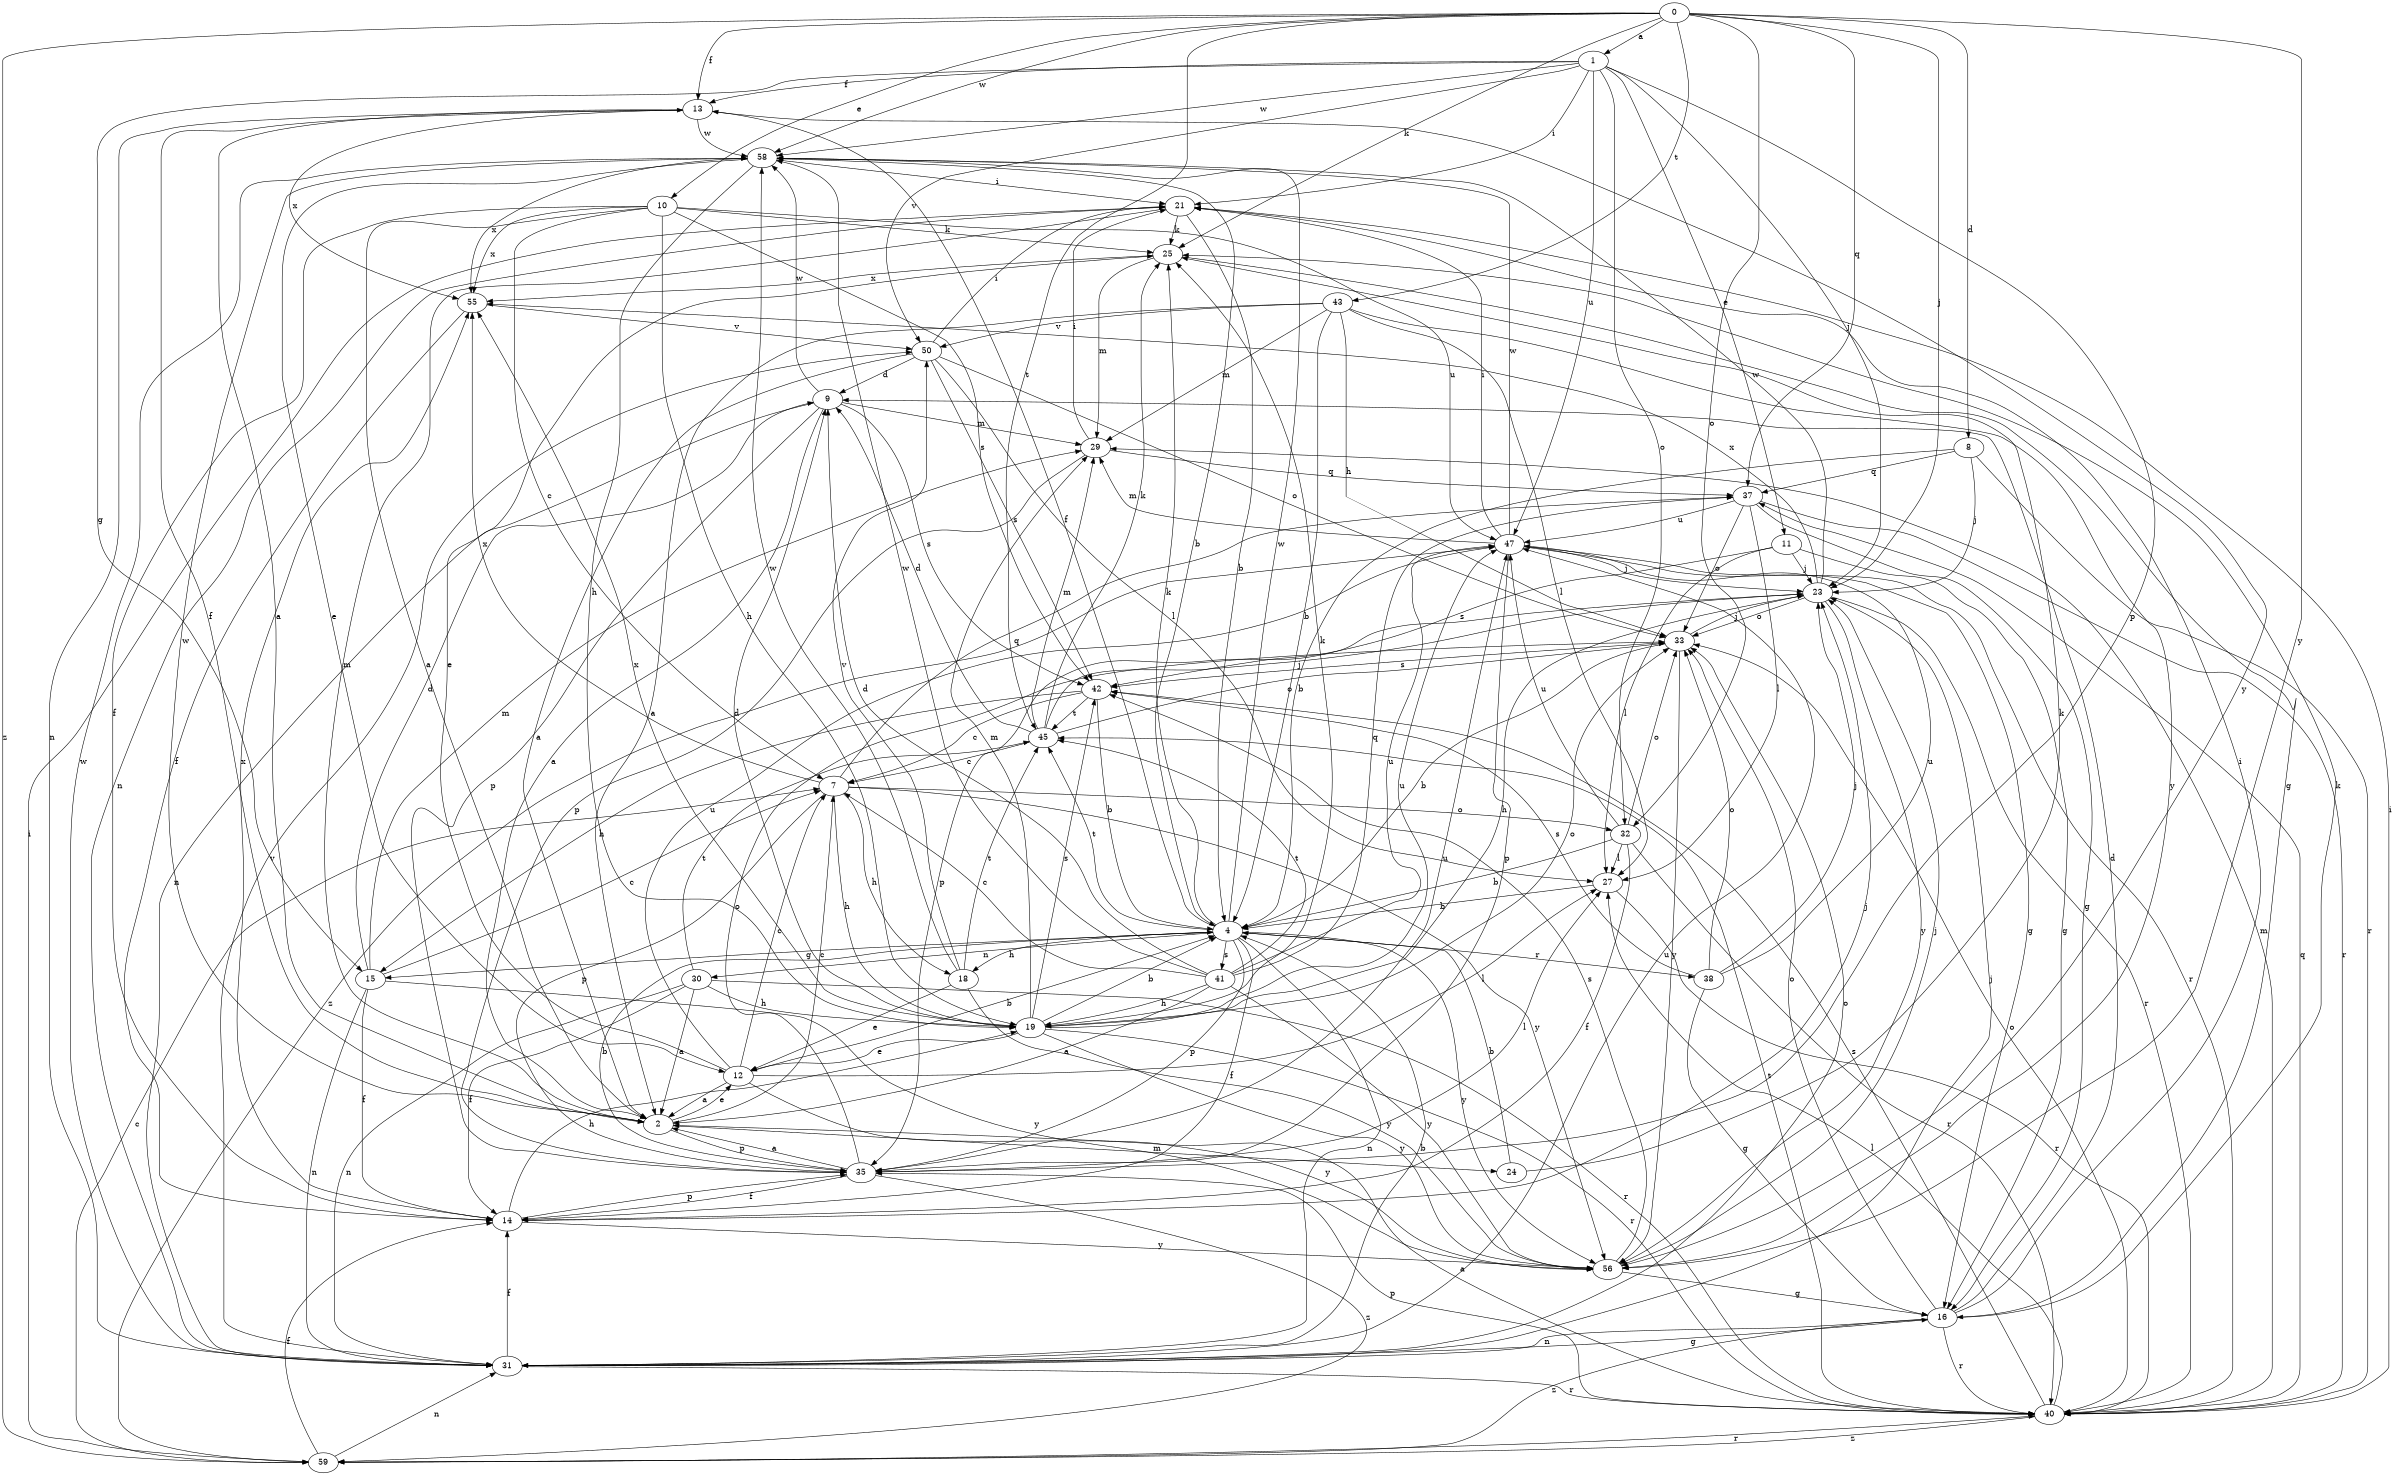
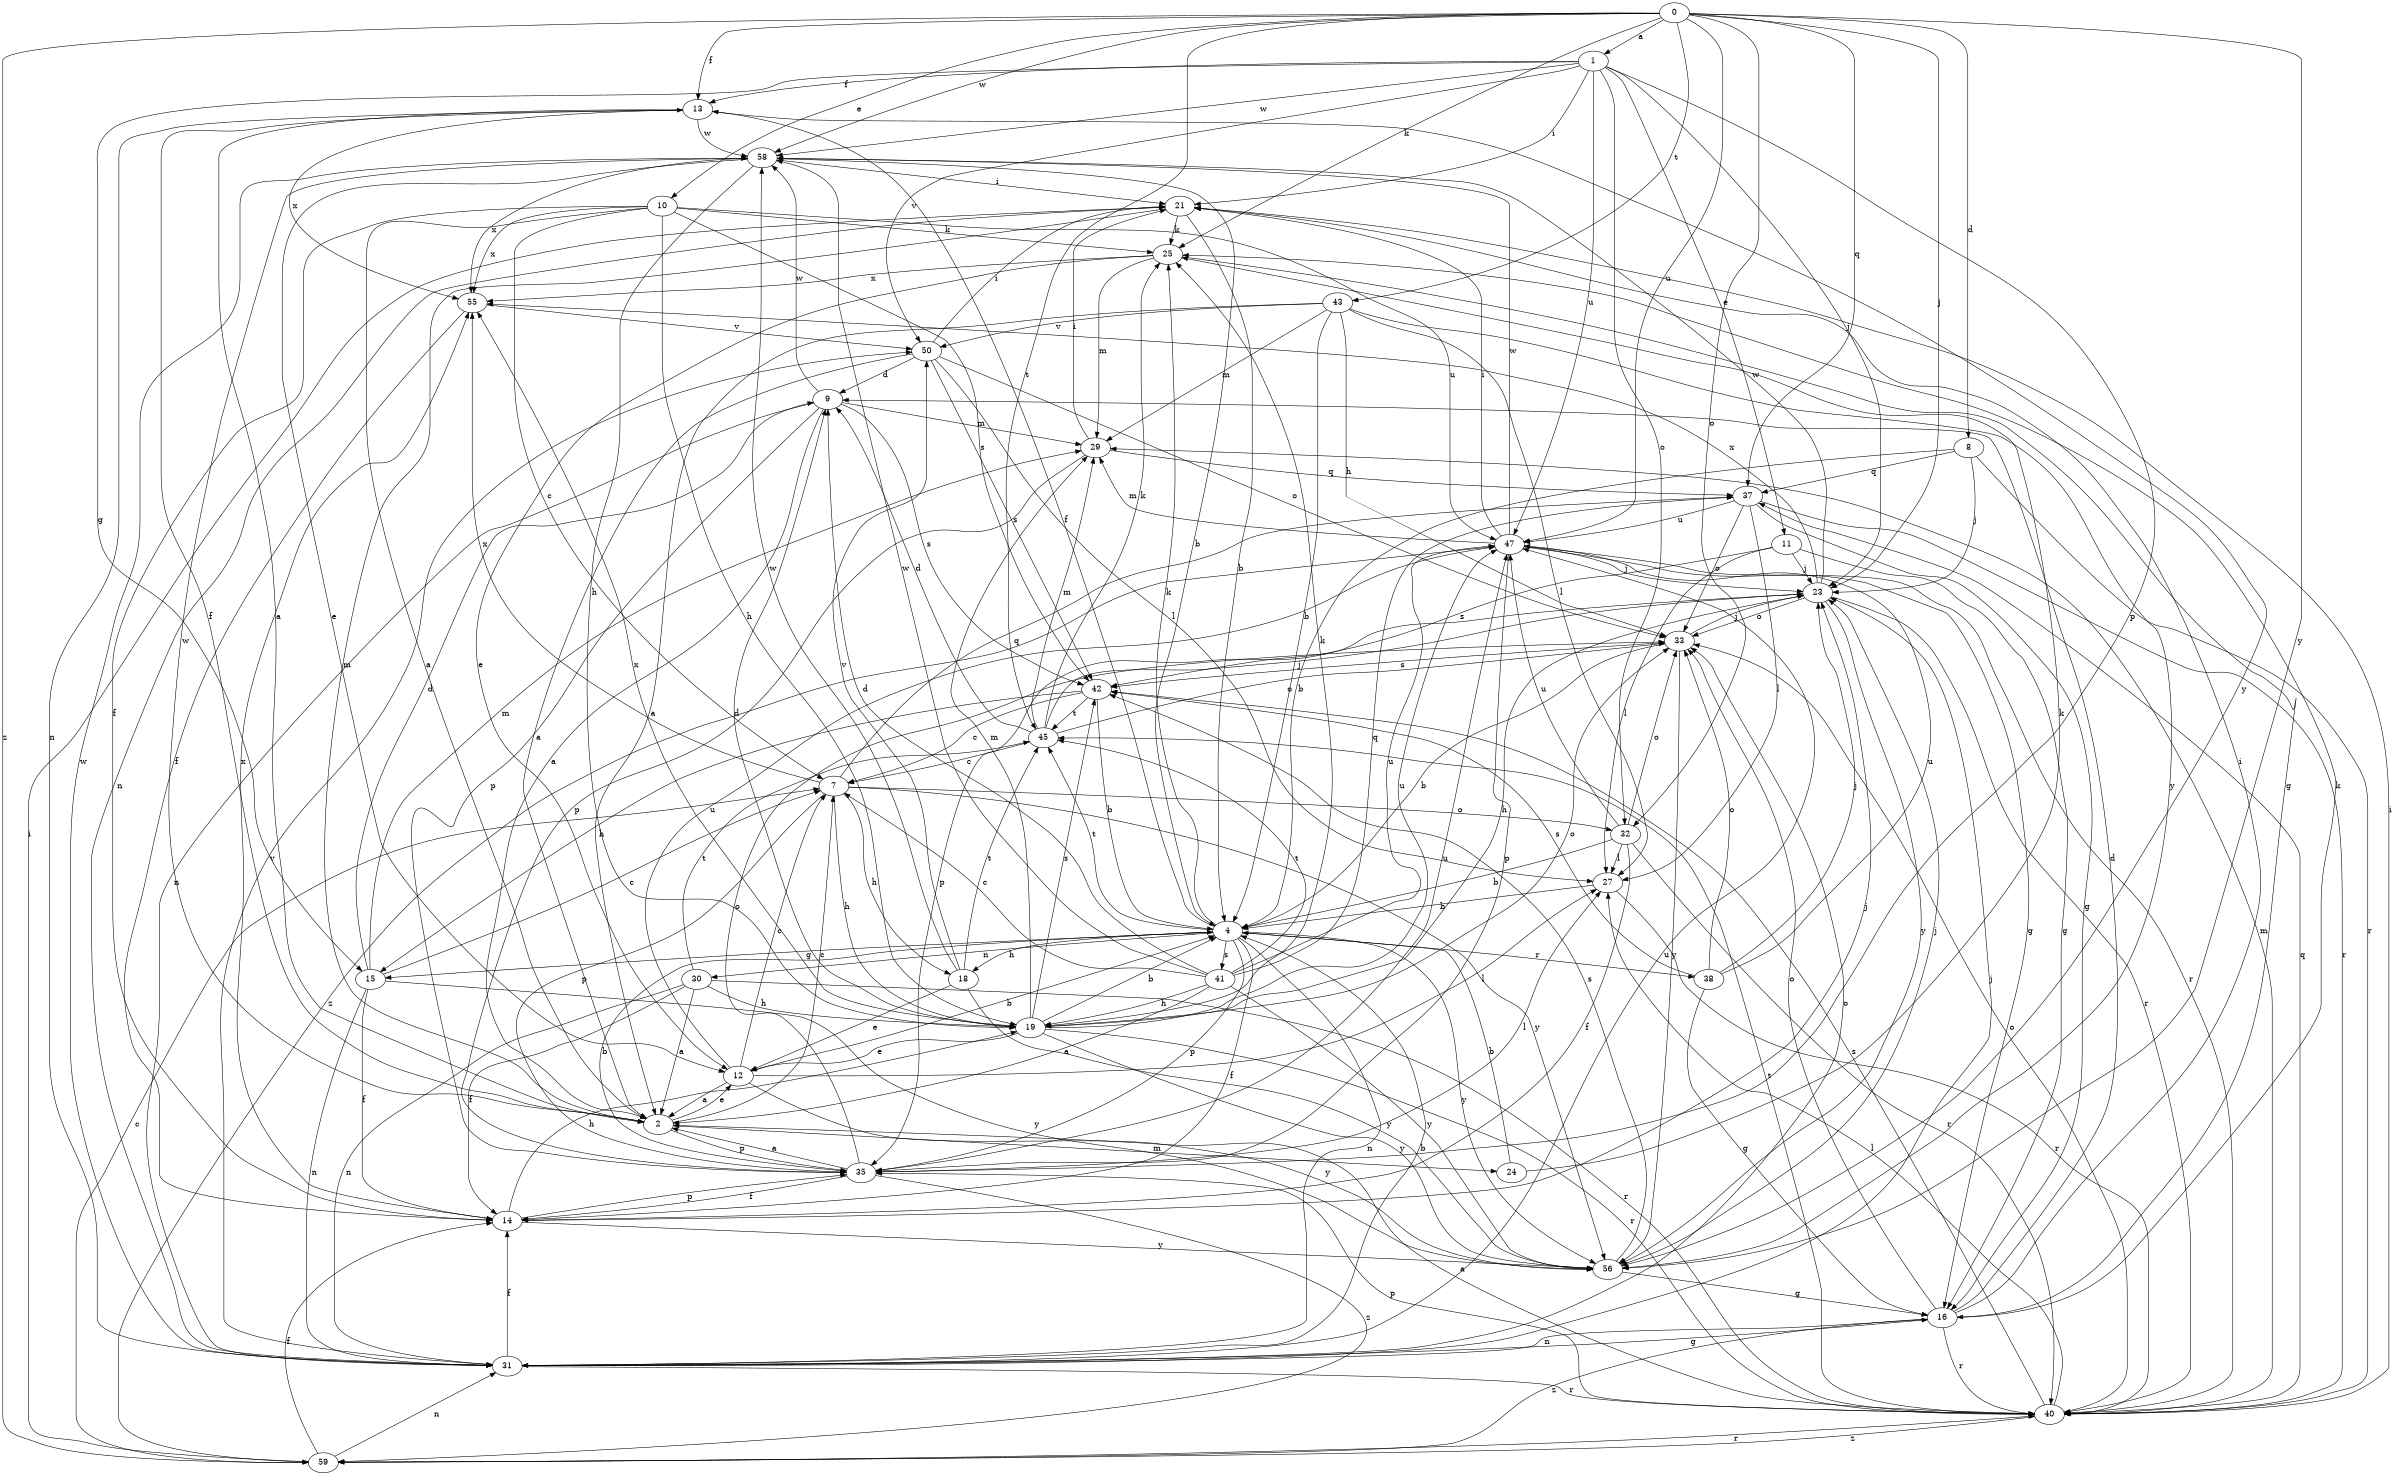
(1299, 295) -> none
none -> (1651, 301)
(508, 511) -> (562, 460)
